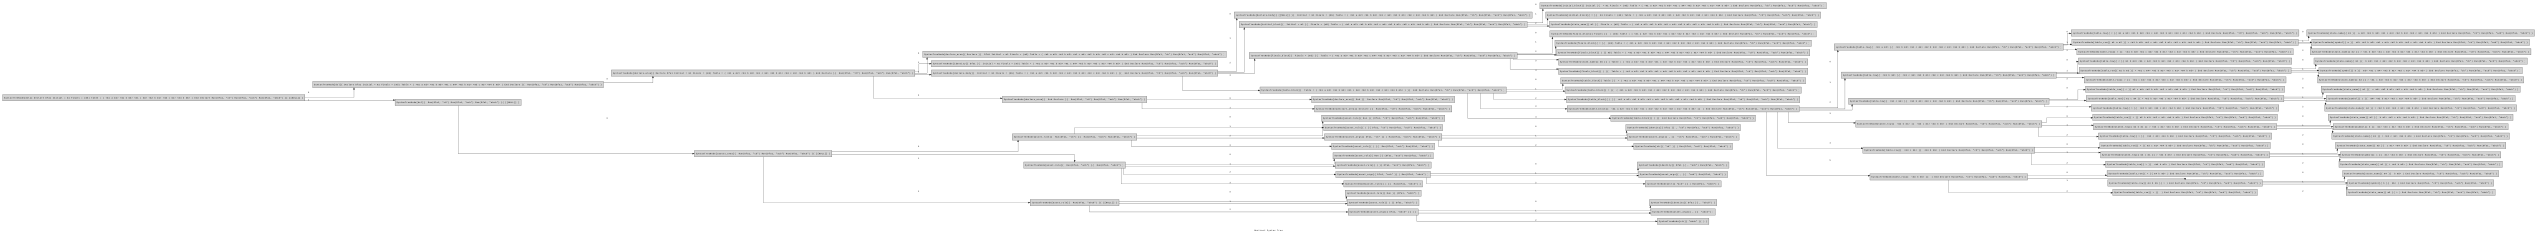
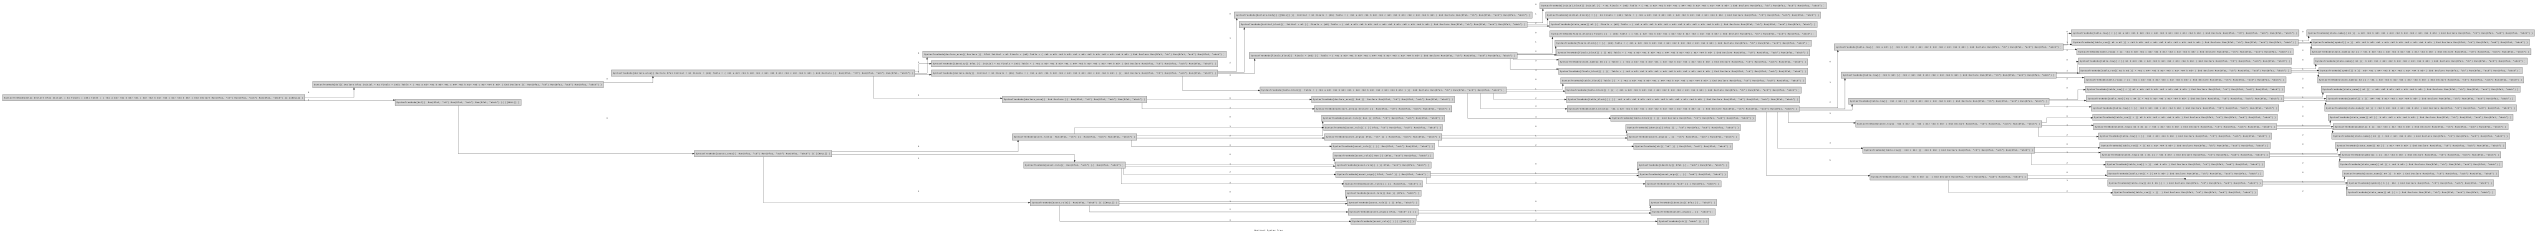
none -> (1383, 221)
